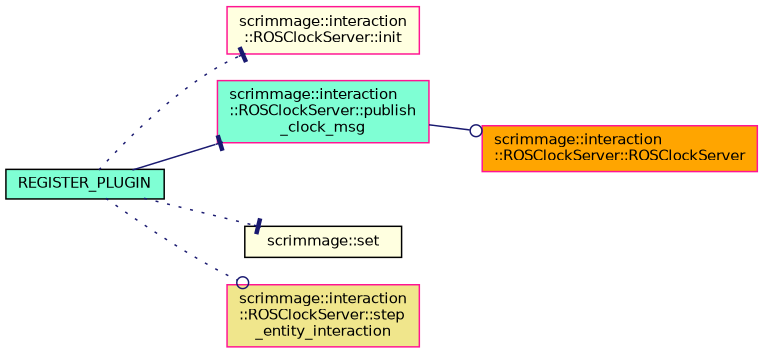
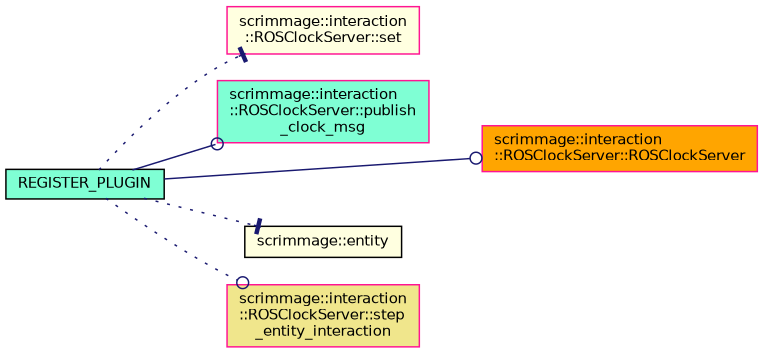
(323, 30) -> (323, 30)
(449, 127) -> (317, 169)
(174, 157) -> (174, 157)
(323, 242) -> (323, 242)
